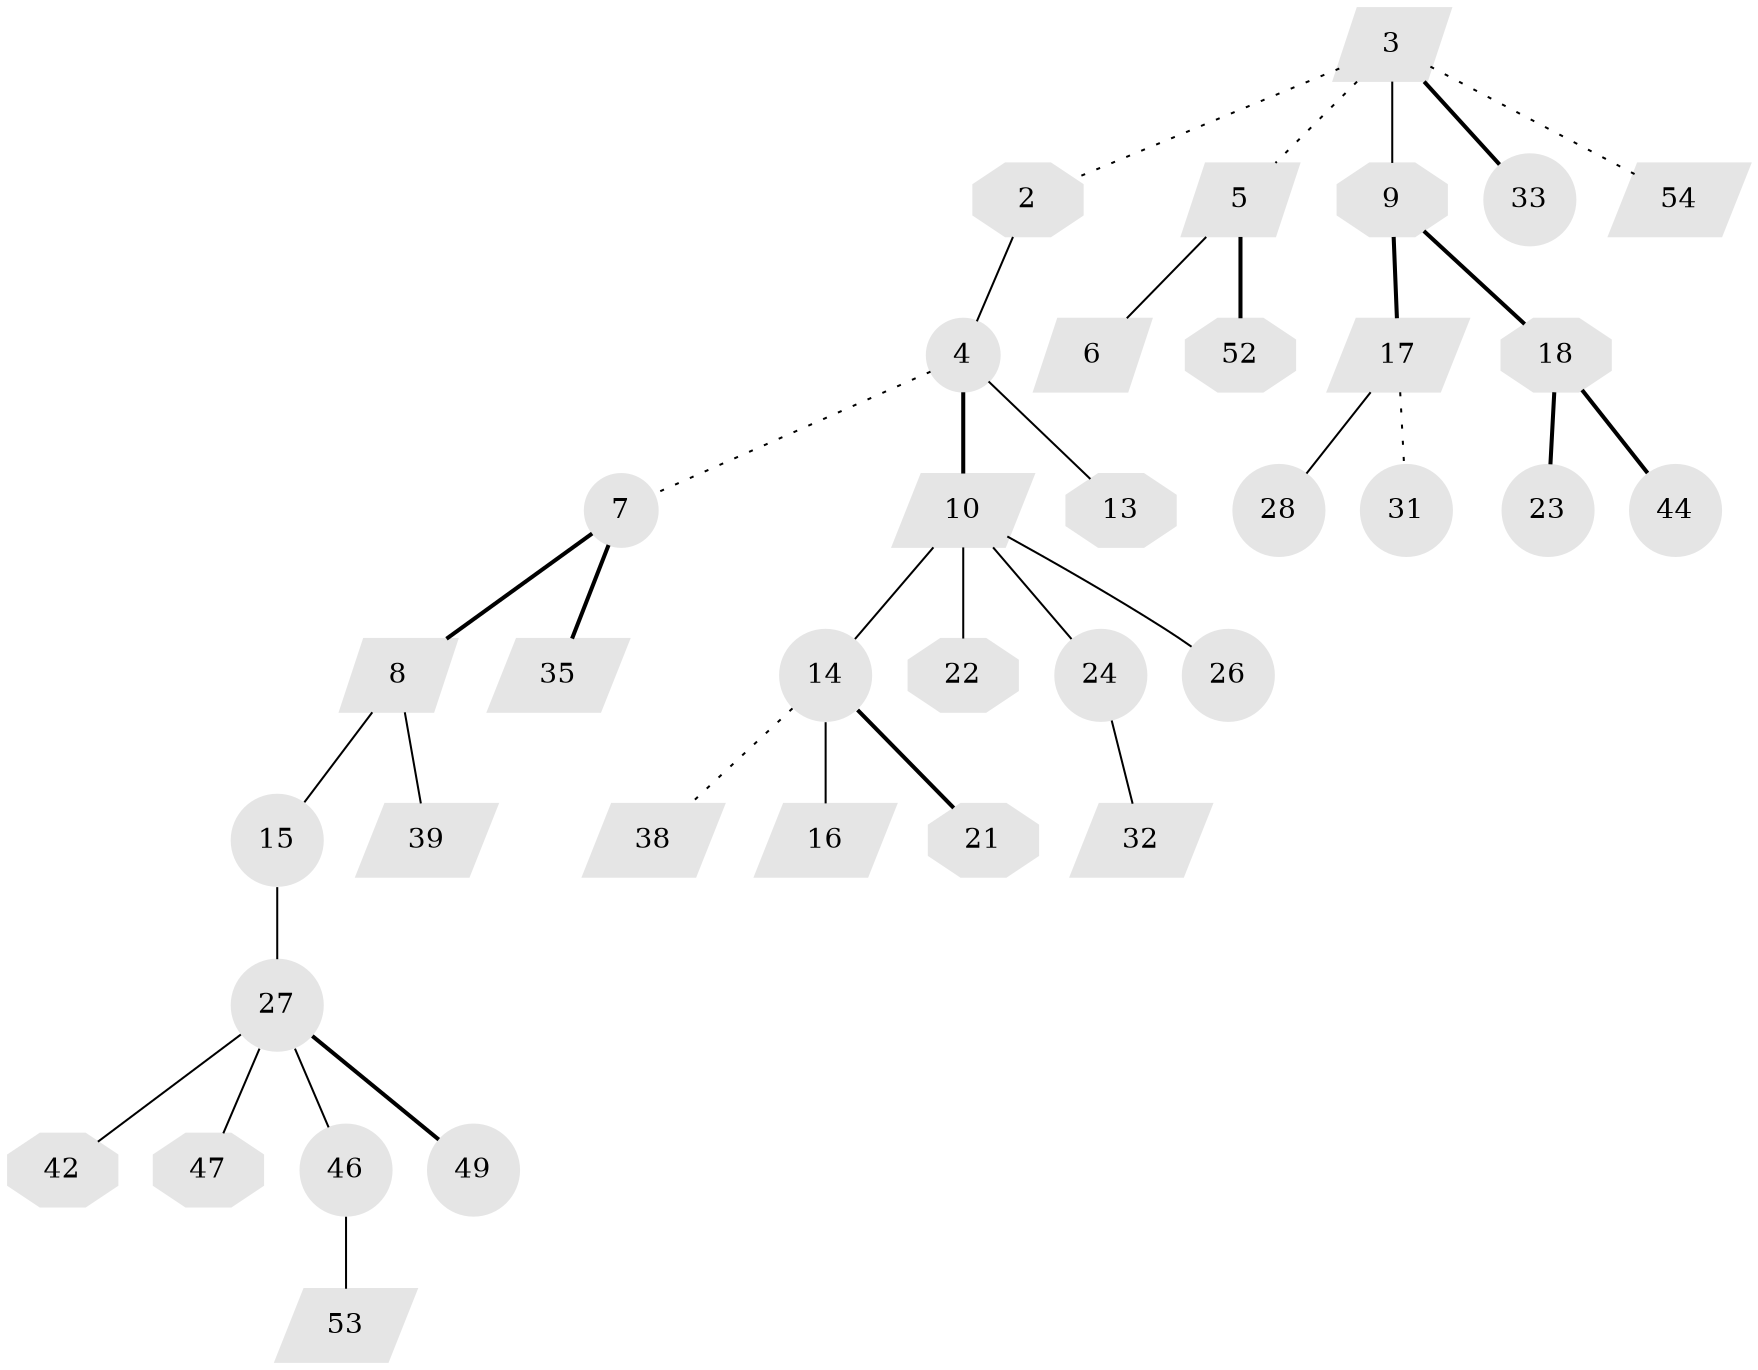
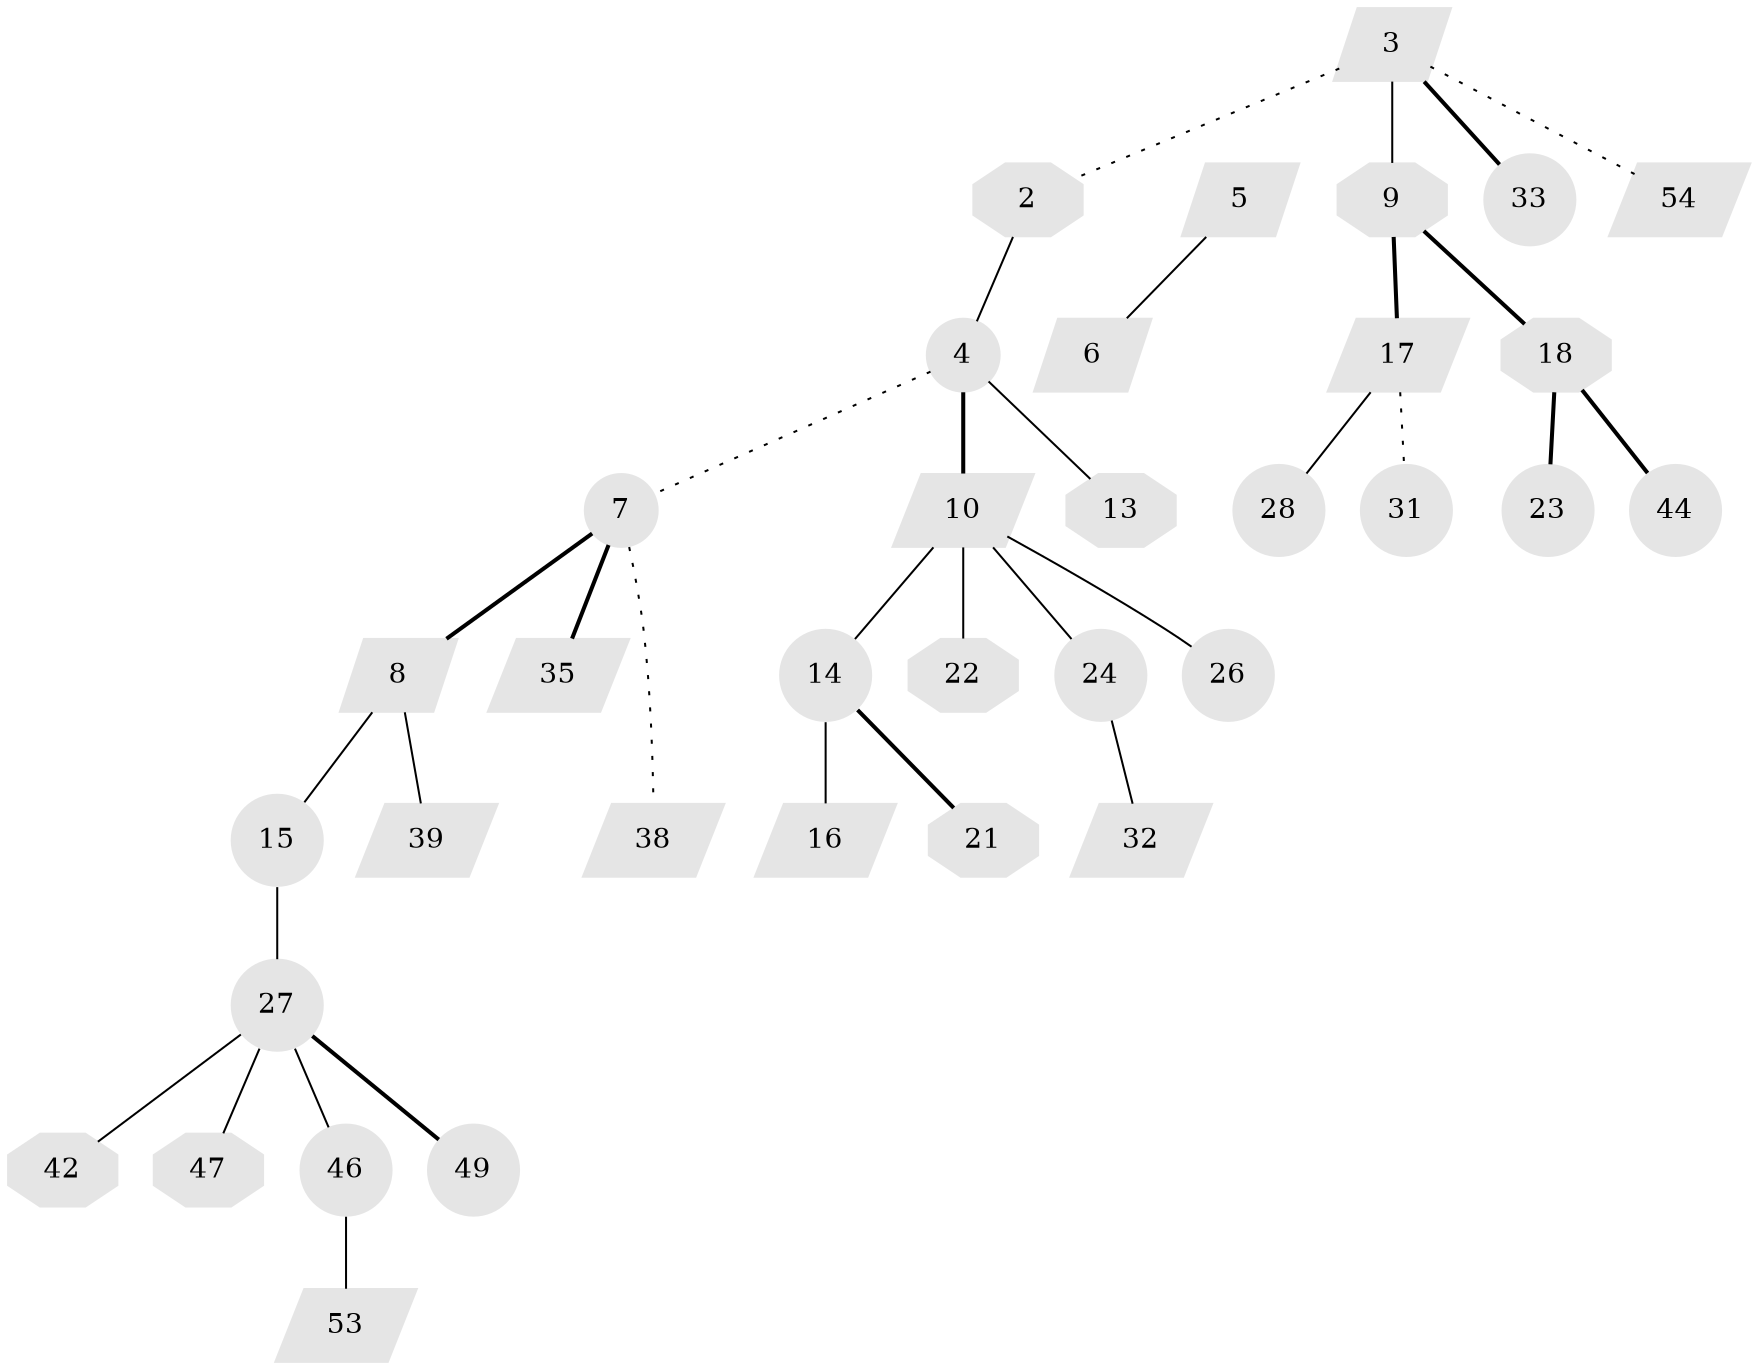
(1316, 122) -> none
(1240, 355) -> none
(742, 756) -> (648, 675)
